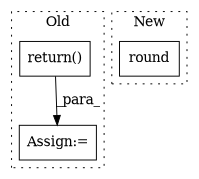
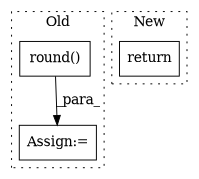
(55, 59) -> (55, 59)
(149, 59) -> (149, 59)
